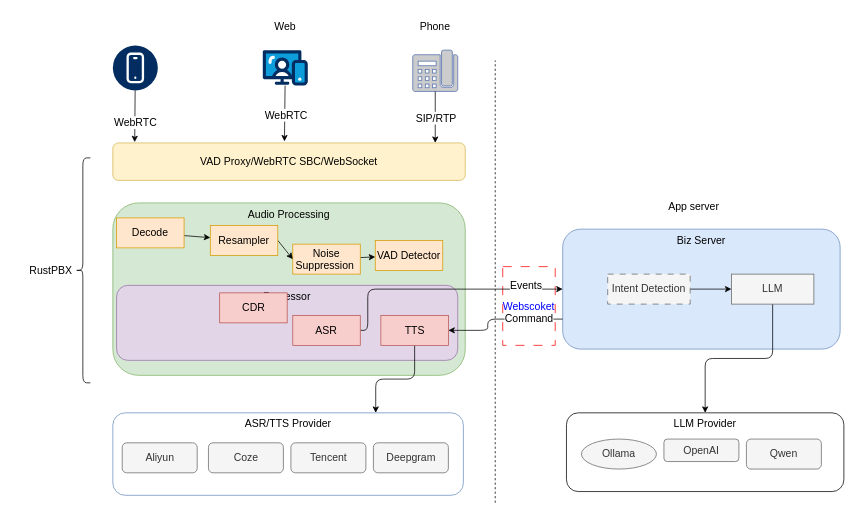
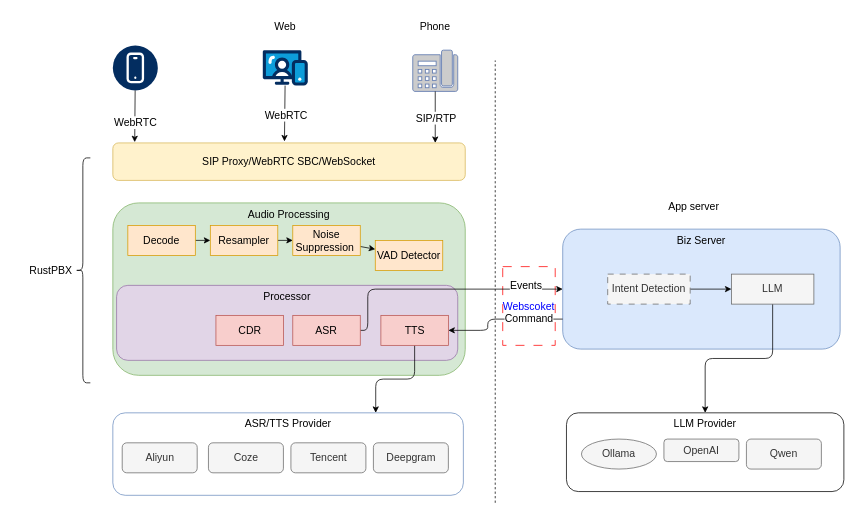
(289, 162) -> (289, 162)
(150, 233) -> (162, 240)
(327, 259) -> (327, 240)
(254, 308) -> (250, 330)
